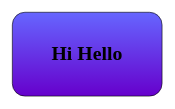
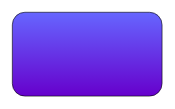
(87, 54) -> none
